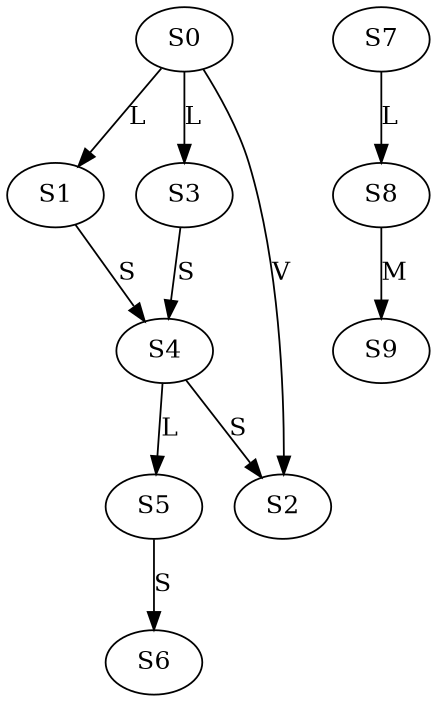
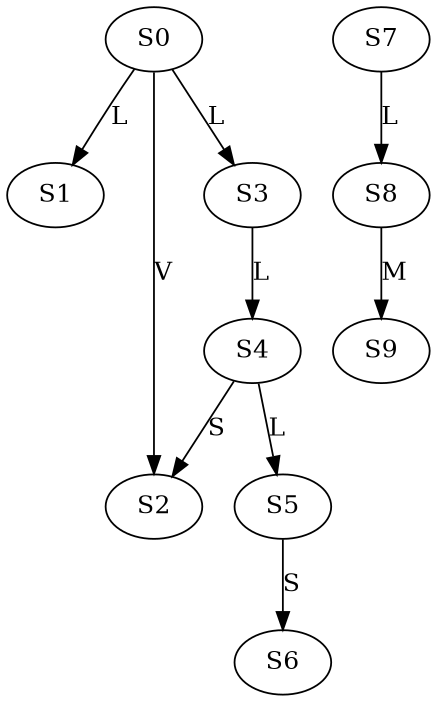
(105, 265) -> none
(186, 273) -> (261, 273)
